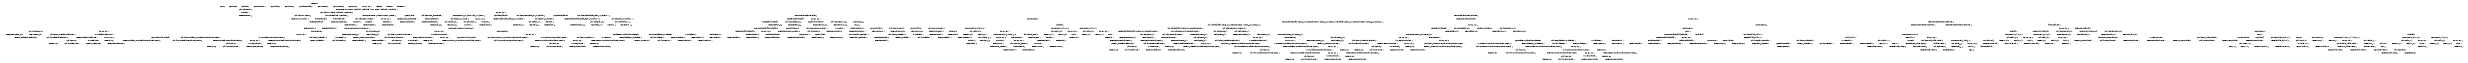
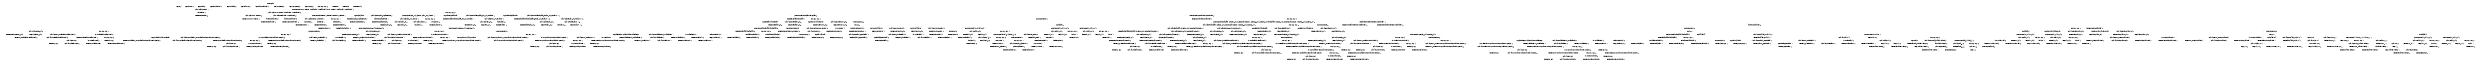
none -> (1992, 44)
